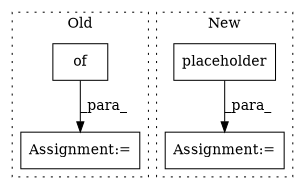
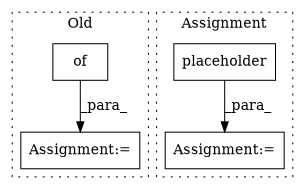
(225, 24) -> (225, 24)
